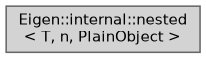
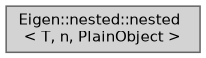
(103, 29) -> (103, 29)
